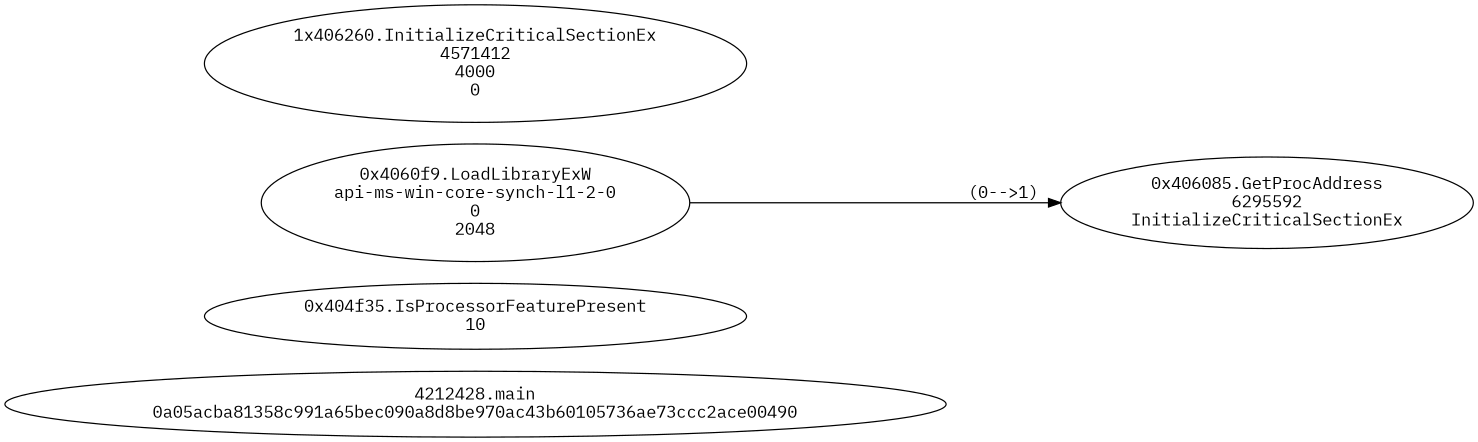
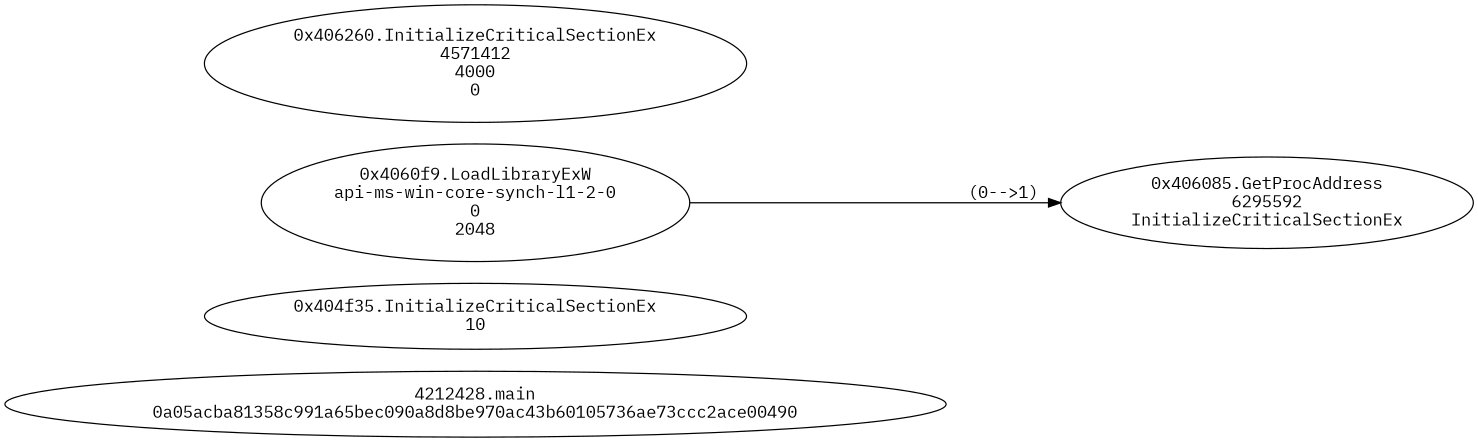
(476, 64) -> (476, 64)
(476, 316) -> (476, 316)
